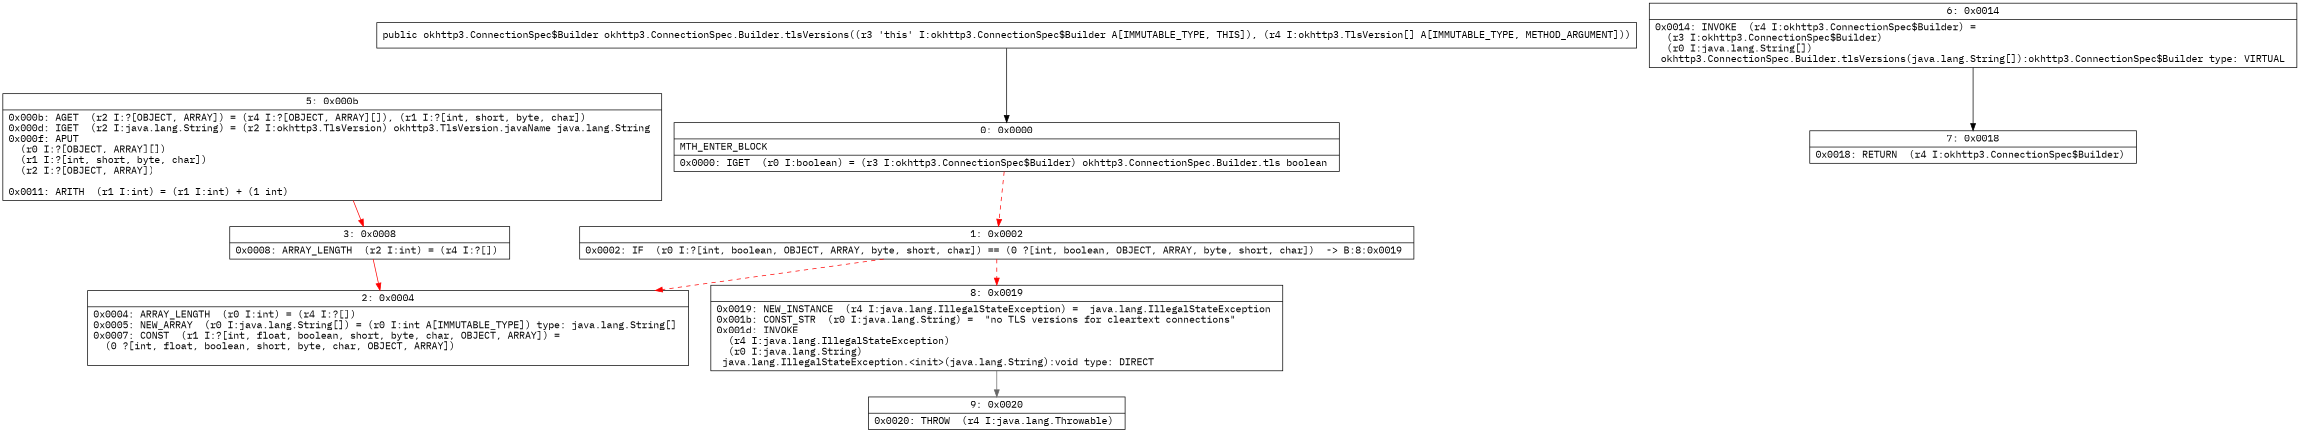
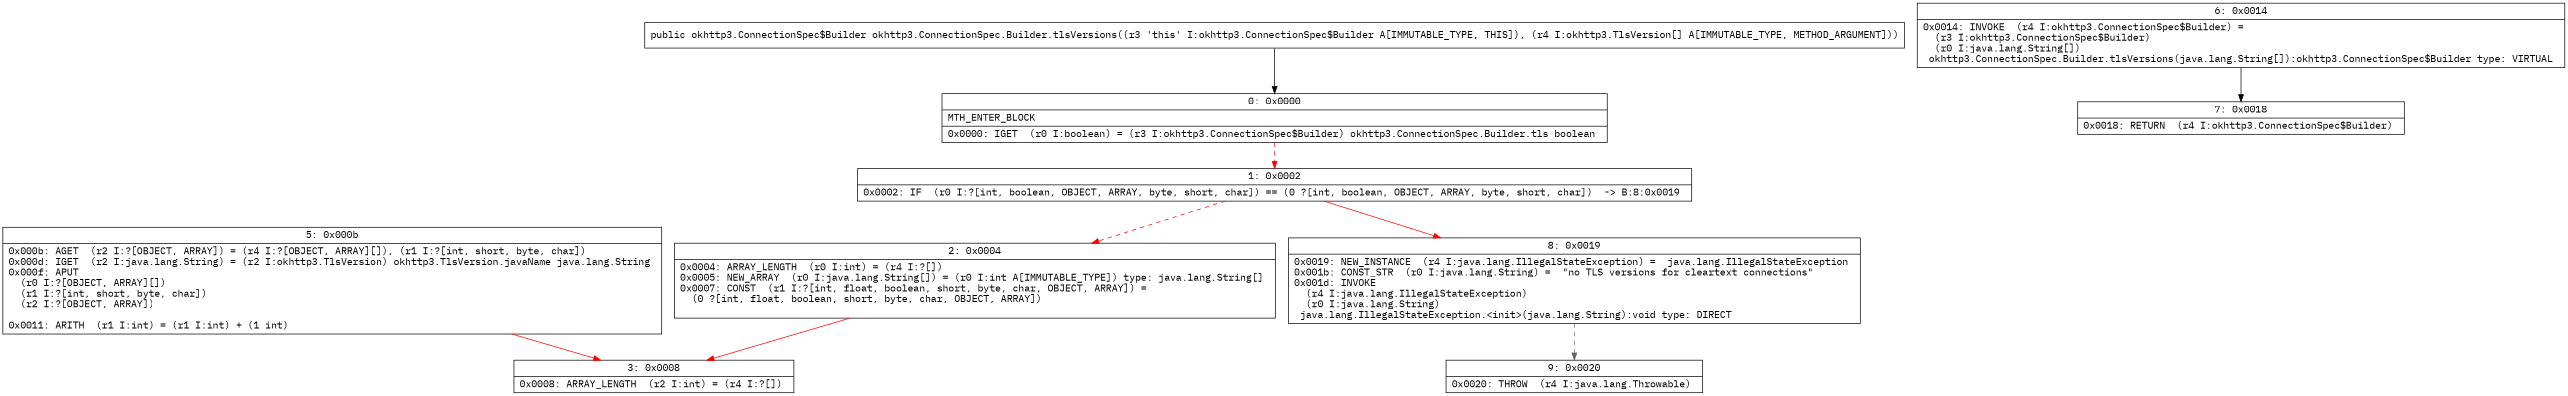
(997, 269) -> (1379, 218)
(376, 271) -> (782, 338)
(997, 380) -> (1574, 338)
